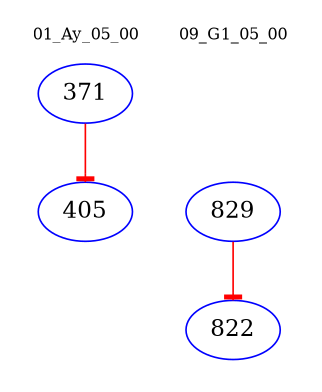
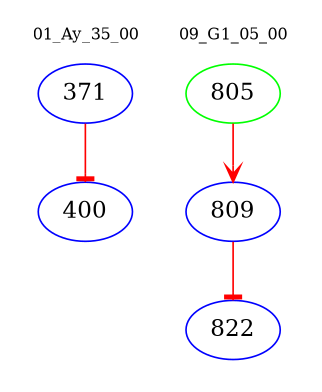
(86, 35) -> (86, 35)
none -> (233, 94)
(85, 212) -> (85, 212)
(233, 212) -> (233, 212)
